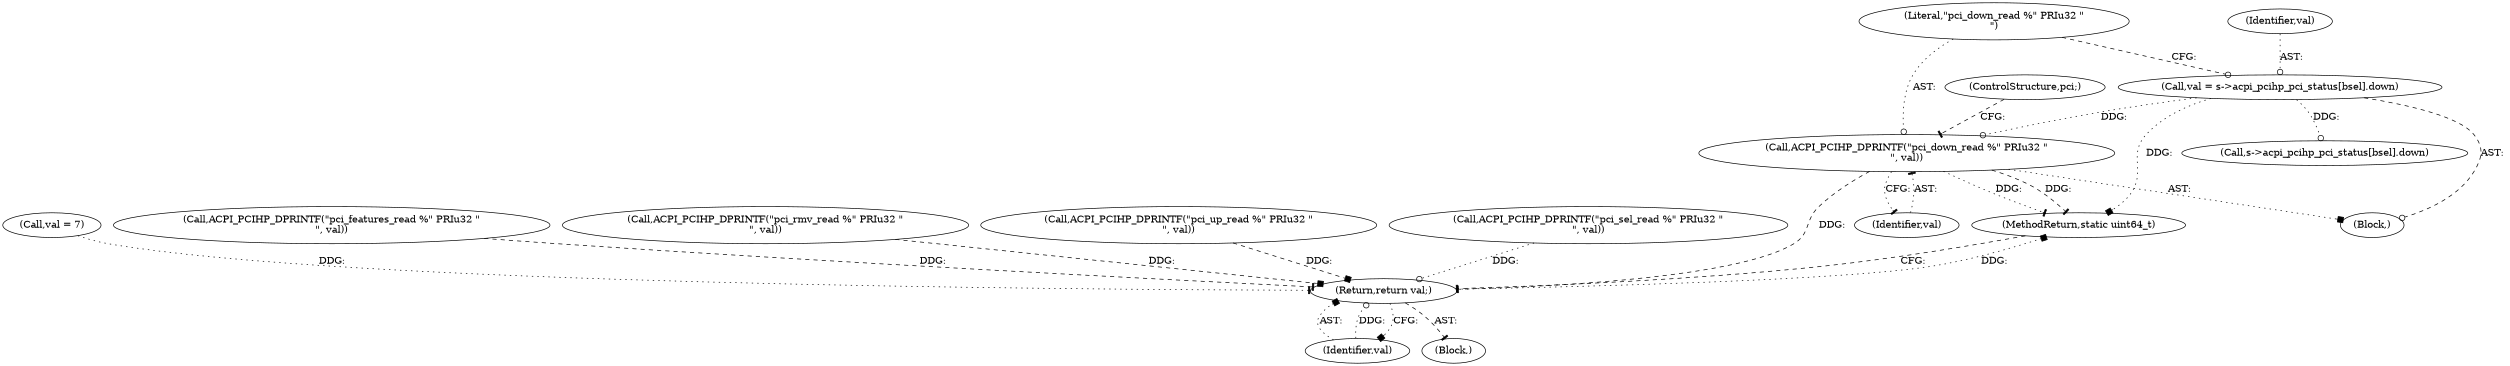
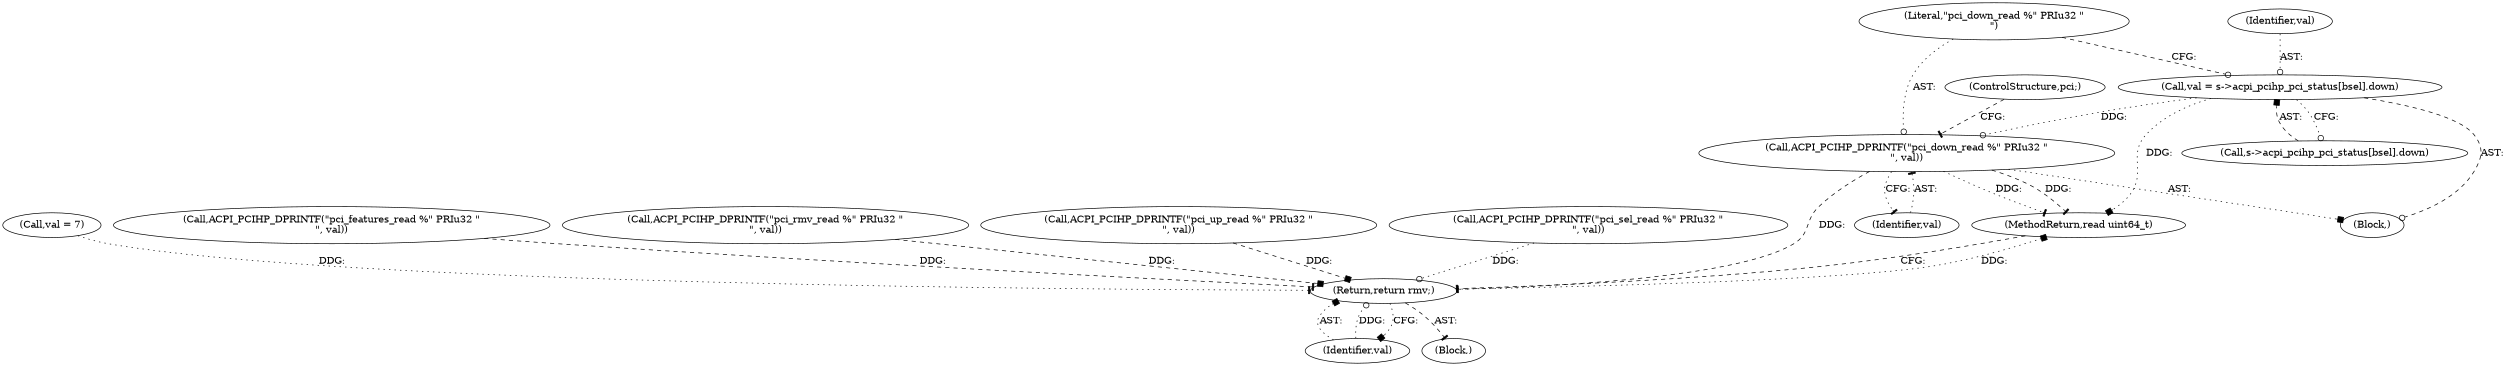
(2328, 117) -> (2328, 117)
none -> (2282, 127)
(2079, 225) -> (2079, 225)
(1384, 291) -> (1384, 291)
